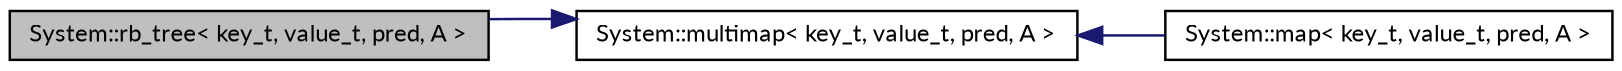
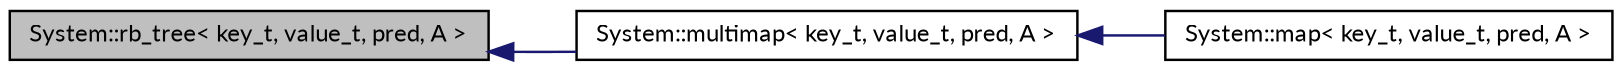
(520, 19) -> (545, 52)
